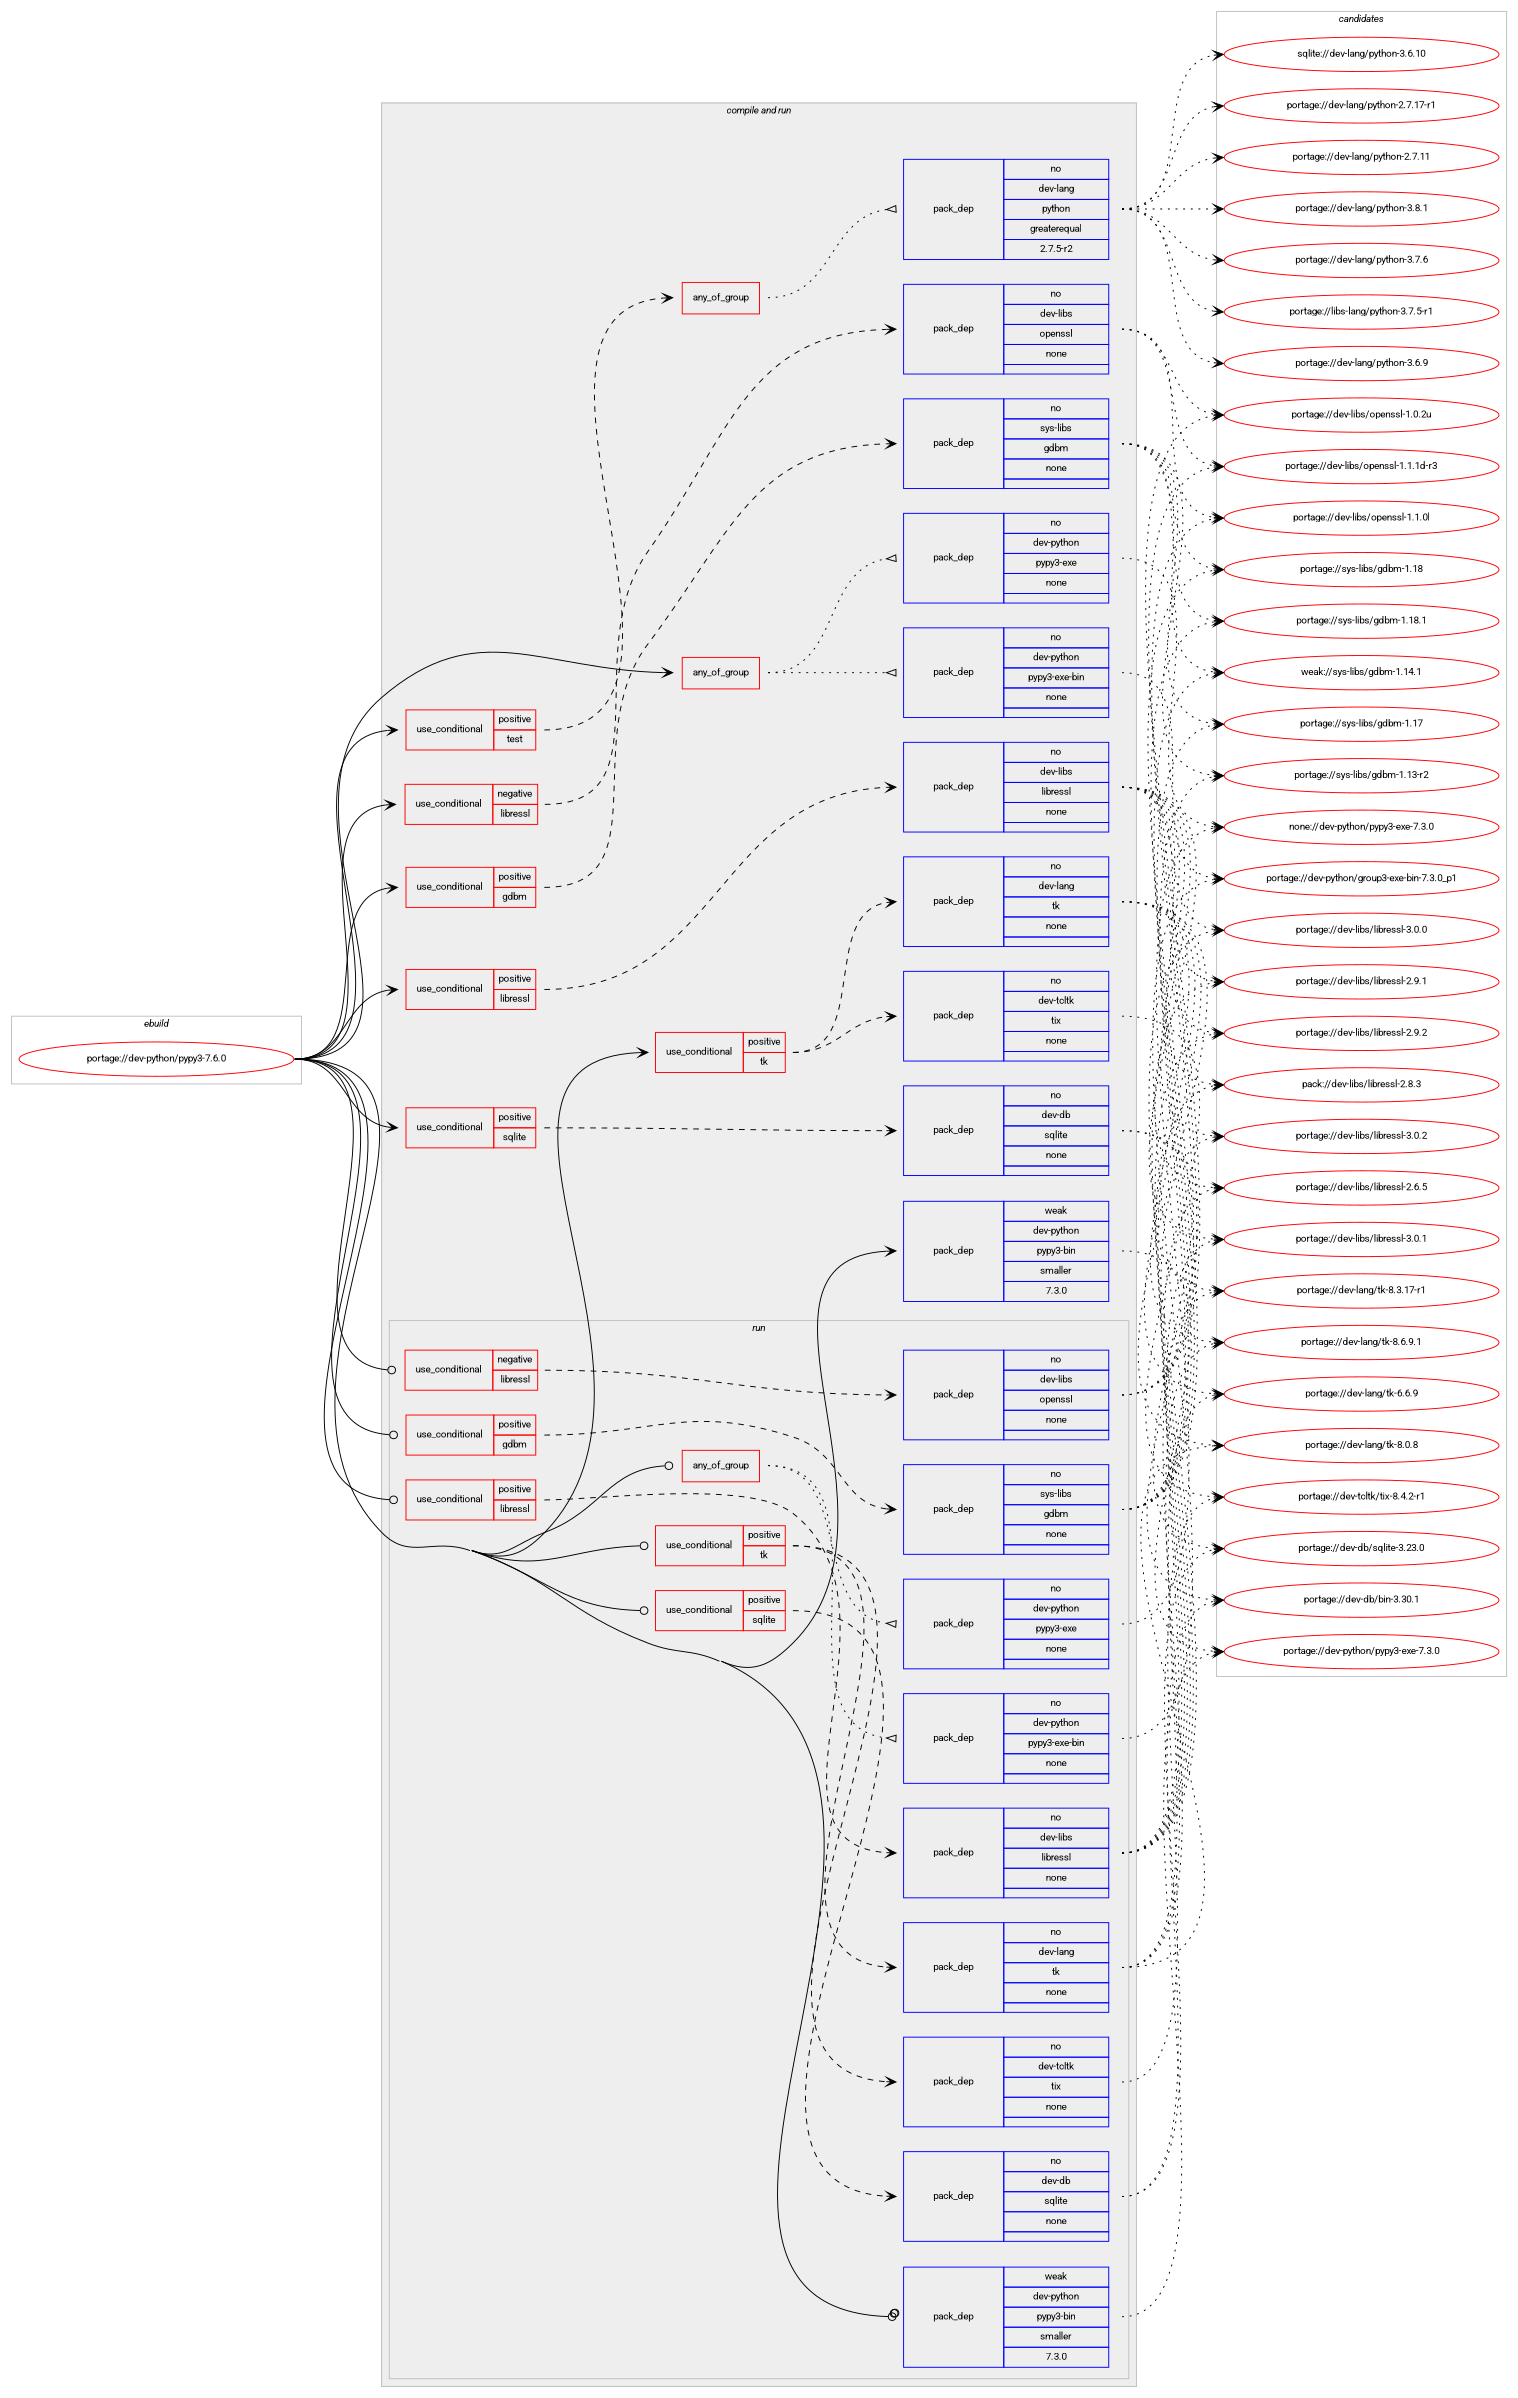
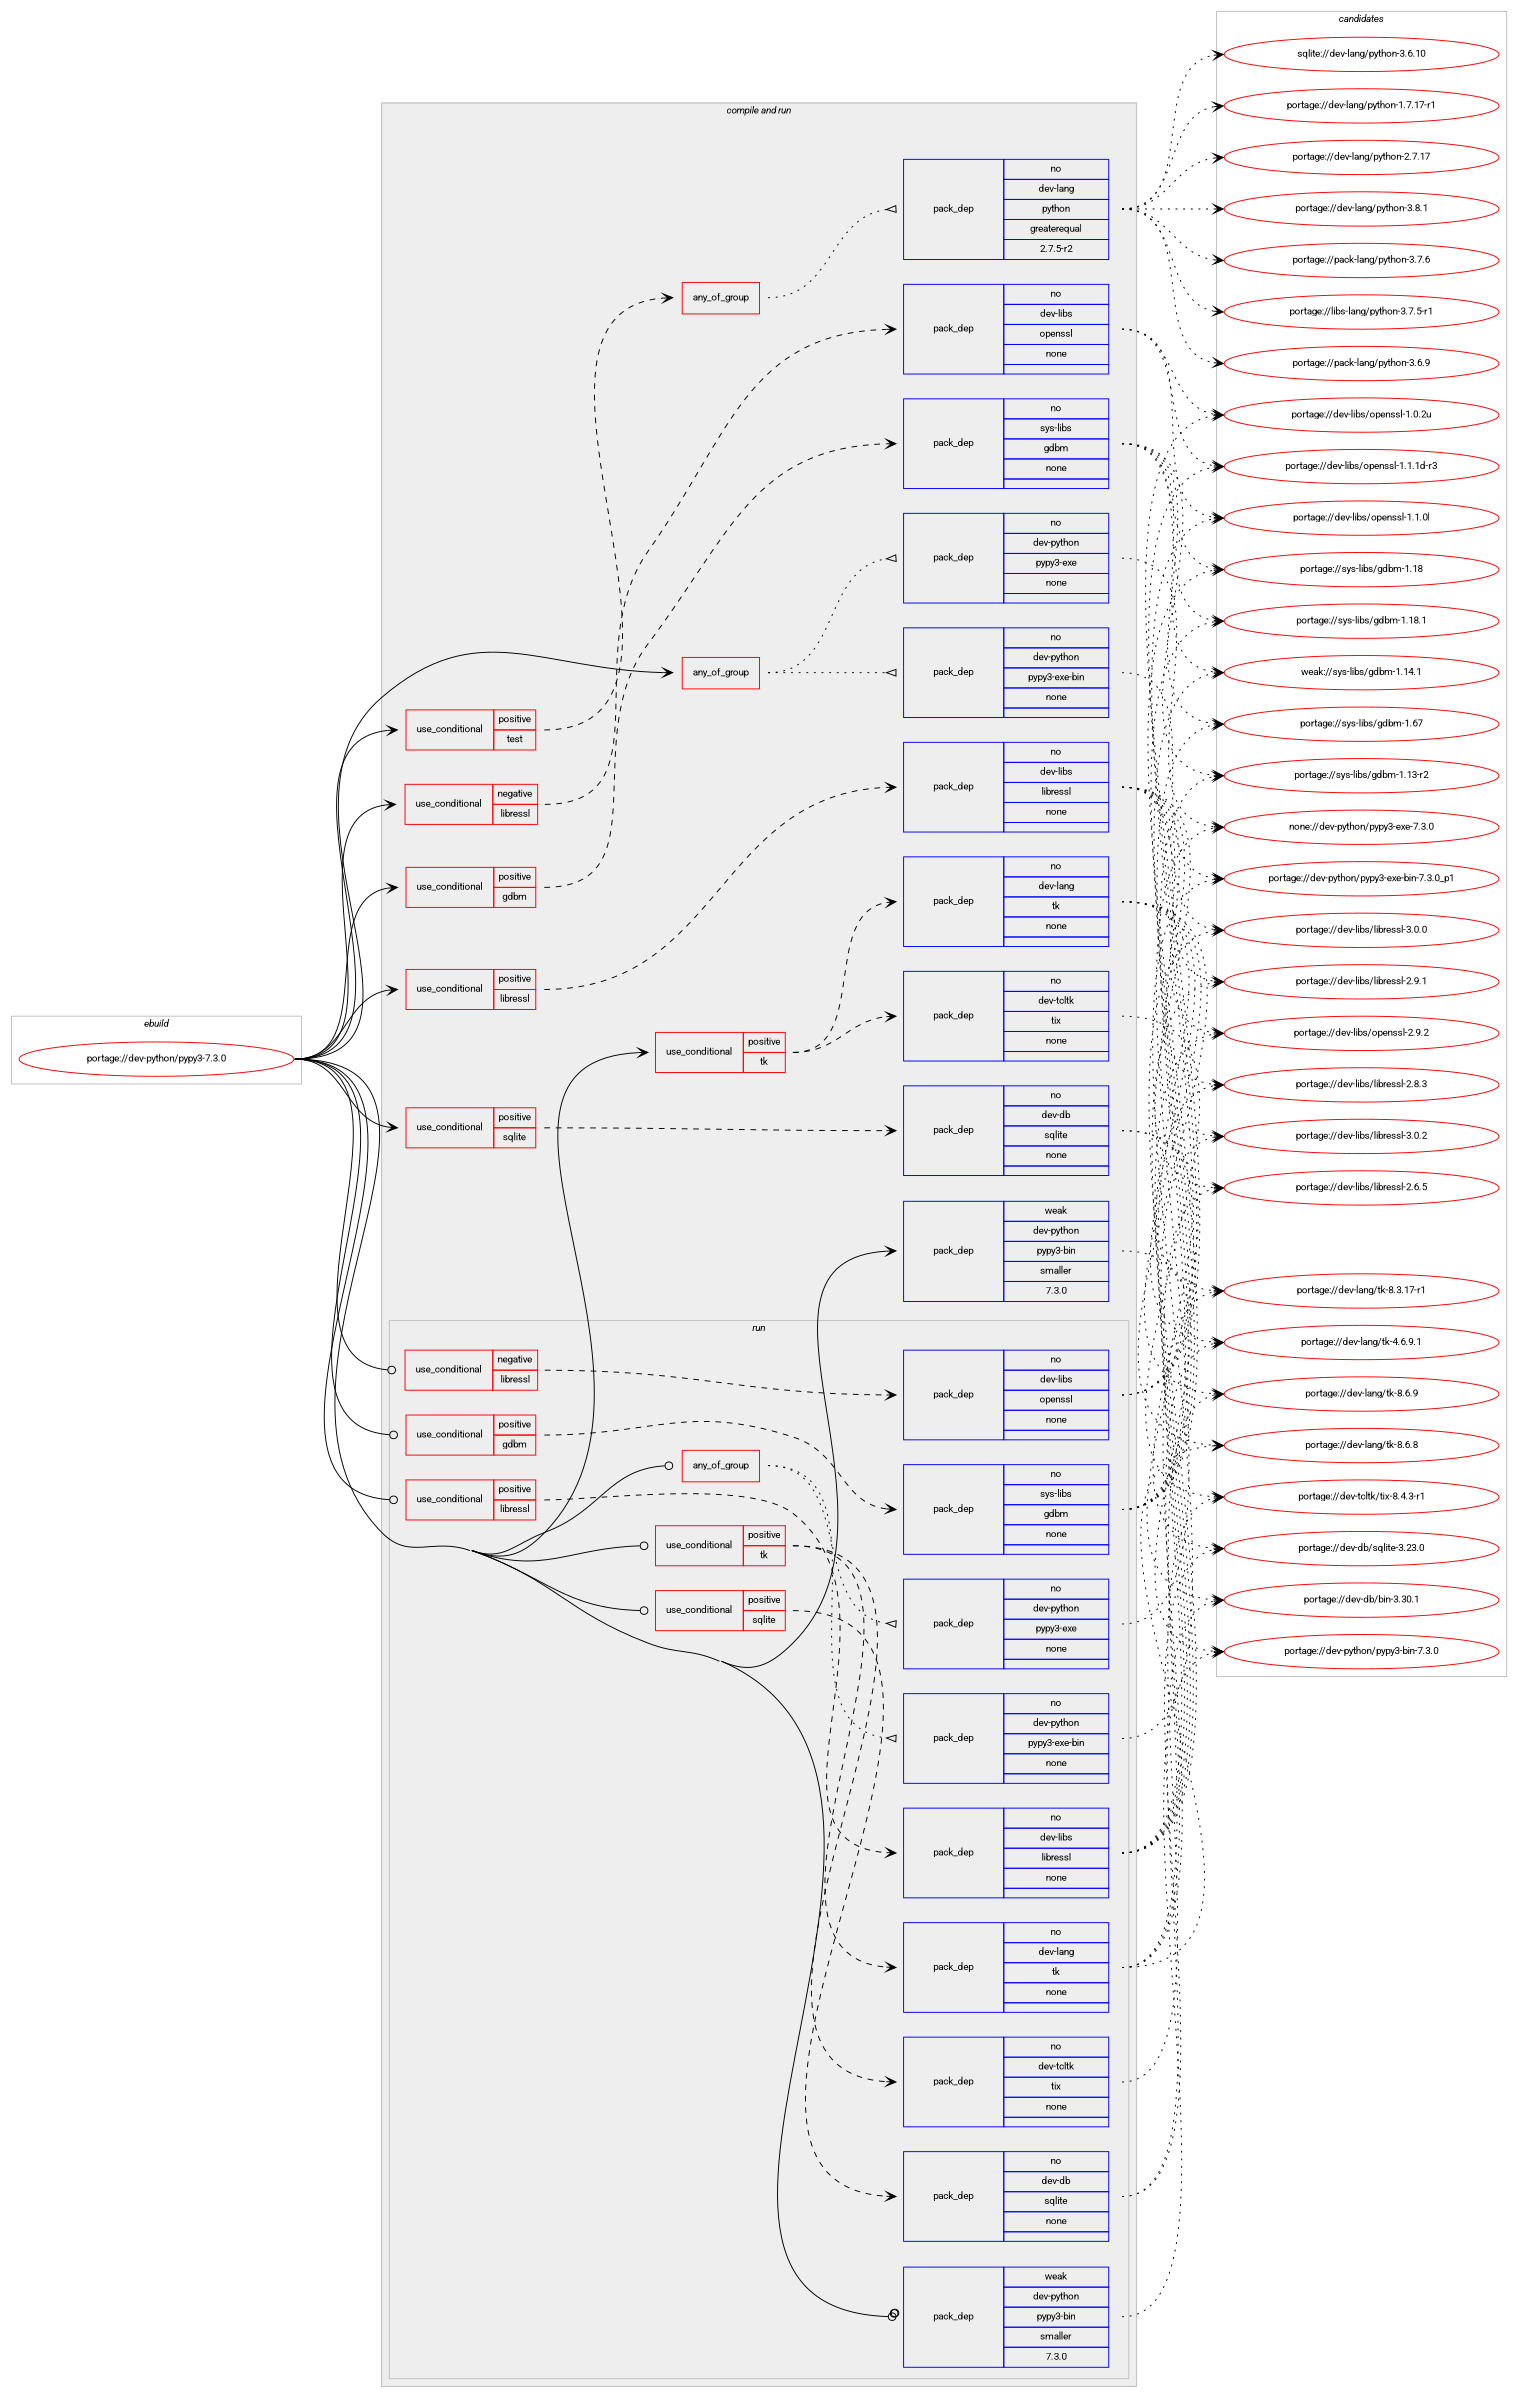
(1362, 106) -> (1362, 106)
(1362, 157) -> (1362, 157)
(1362, 260) -> (1362, 260)
(1362, 364) -> (1362, 364)
(1362, 724) -> (1362, 724)
(1362, 879) -> (1362, 879)
(1362, 1033) -> (1362, 1033)
(156, 1059) -> (156, 1059)
(1362, 1085) -> (1362, 1085)
(1362, 1239) -> none
(1362, 1343) -> (1362, 1343)
(1362, 1394) -> (1362, 1394)
(1362, 1446) -> (1362, 1446)
(1362, 1497) -> (1362, 1497)
(1362, 1652) -> (1362, 1652)
